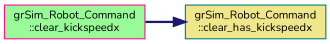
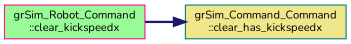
(256, 22) -> (266, 22)
